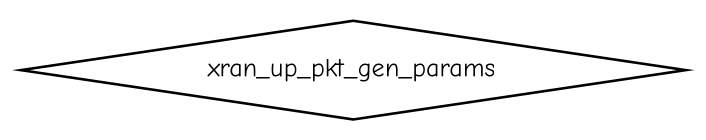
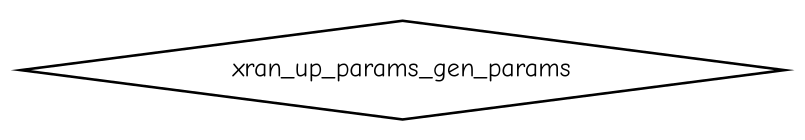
(353, 70) -> (403, 70)
